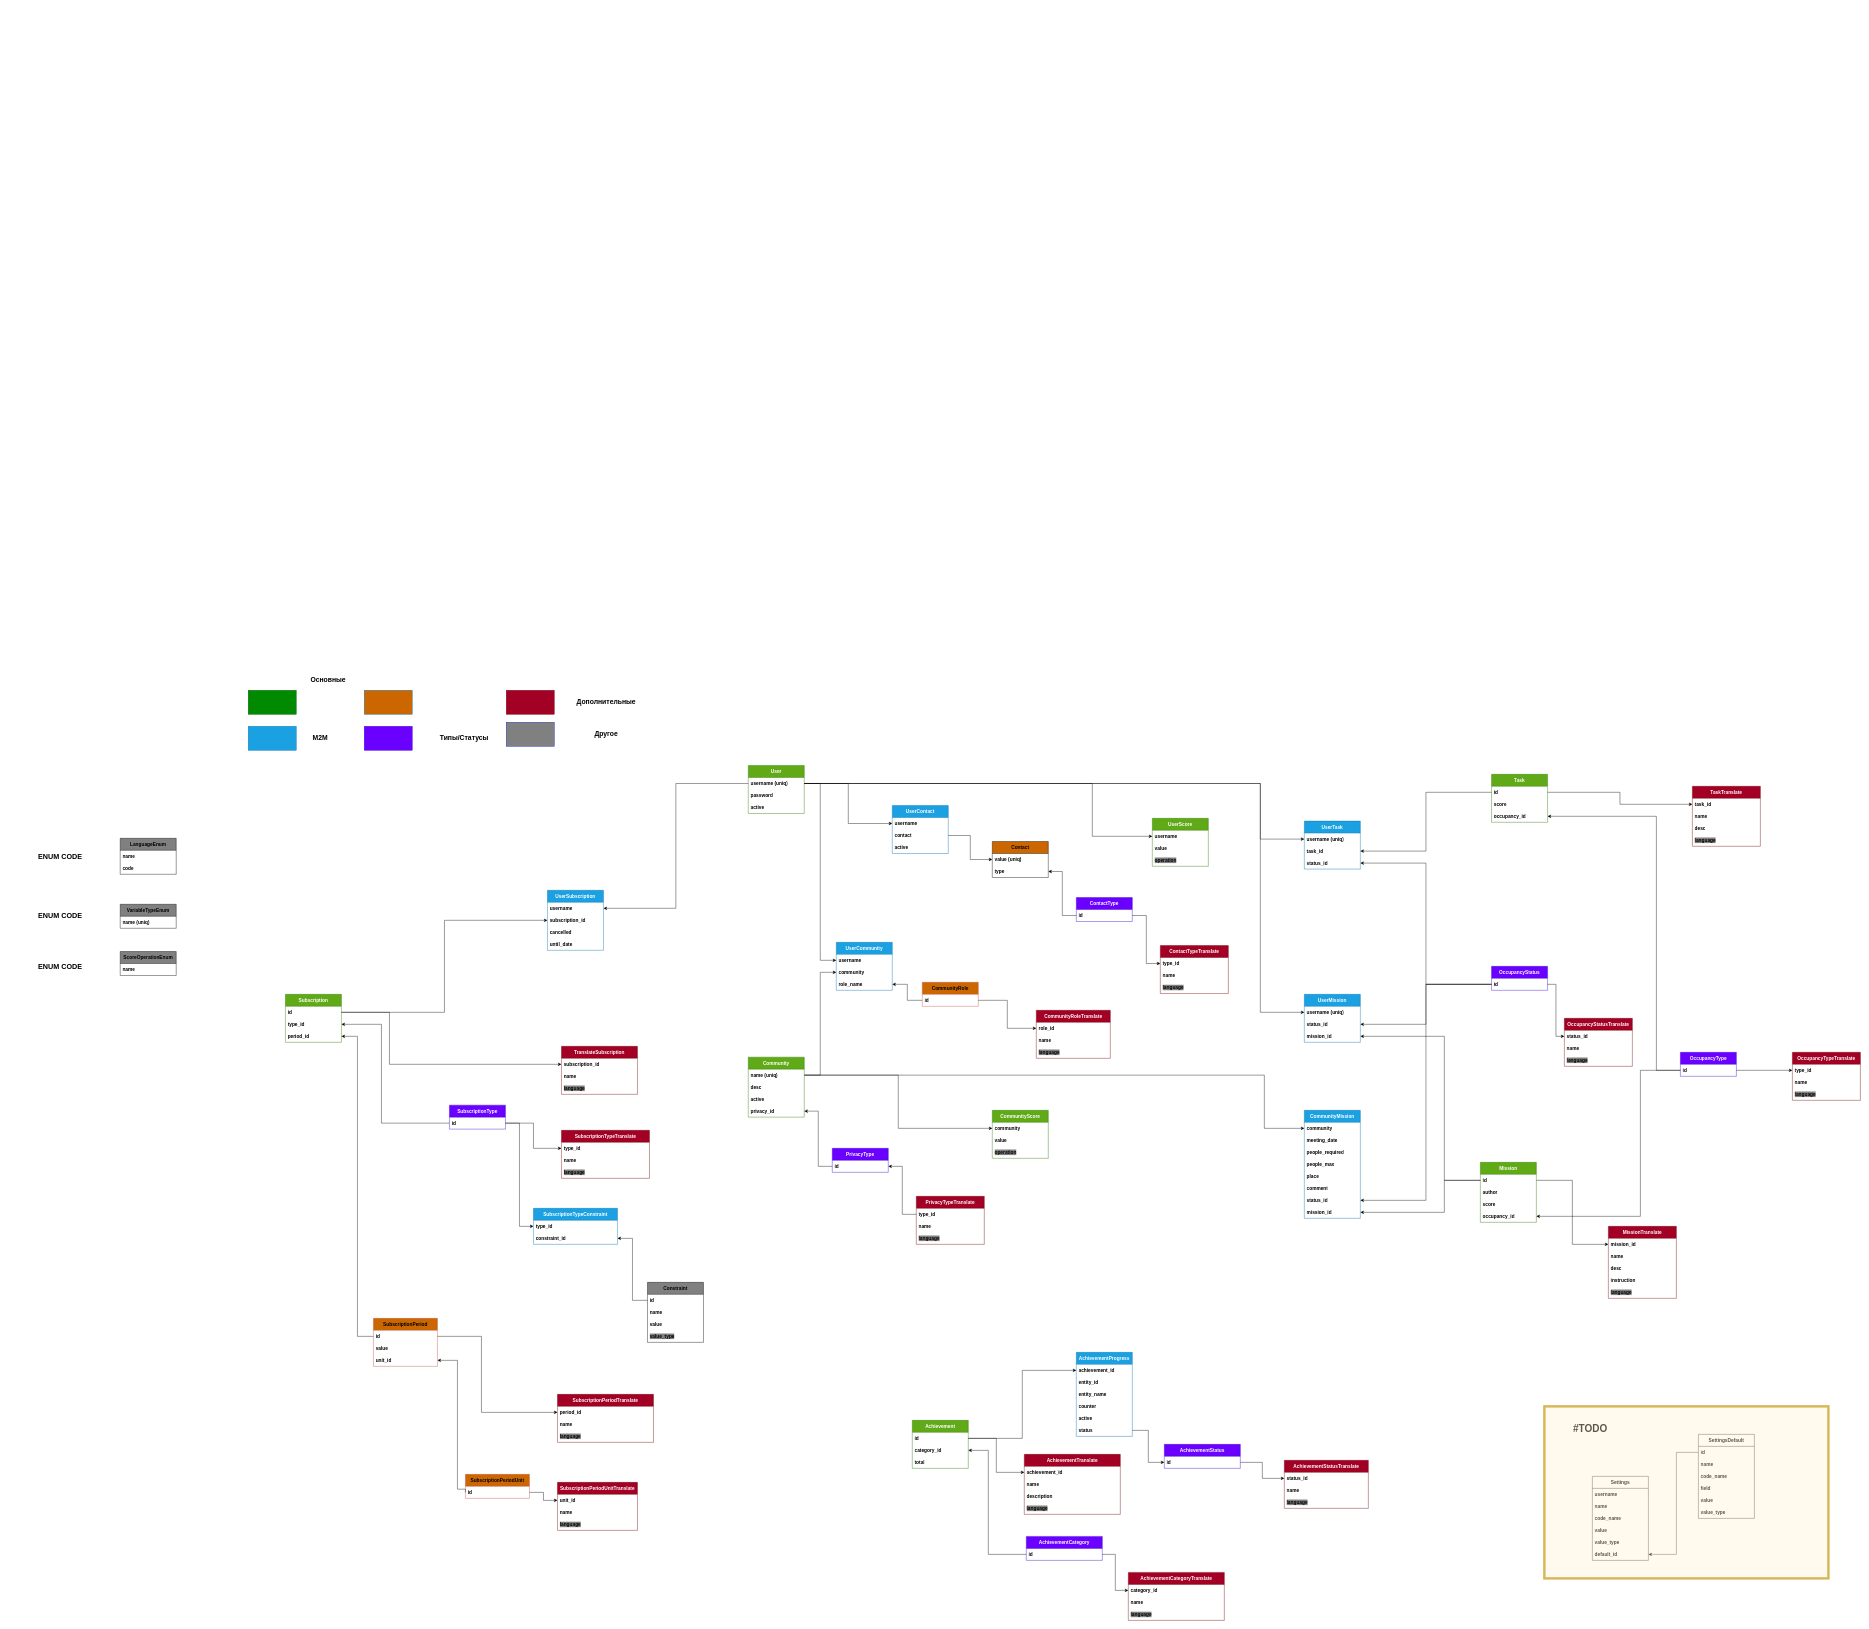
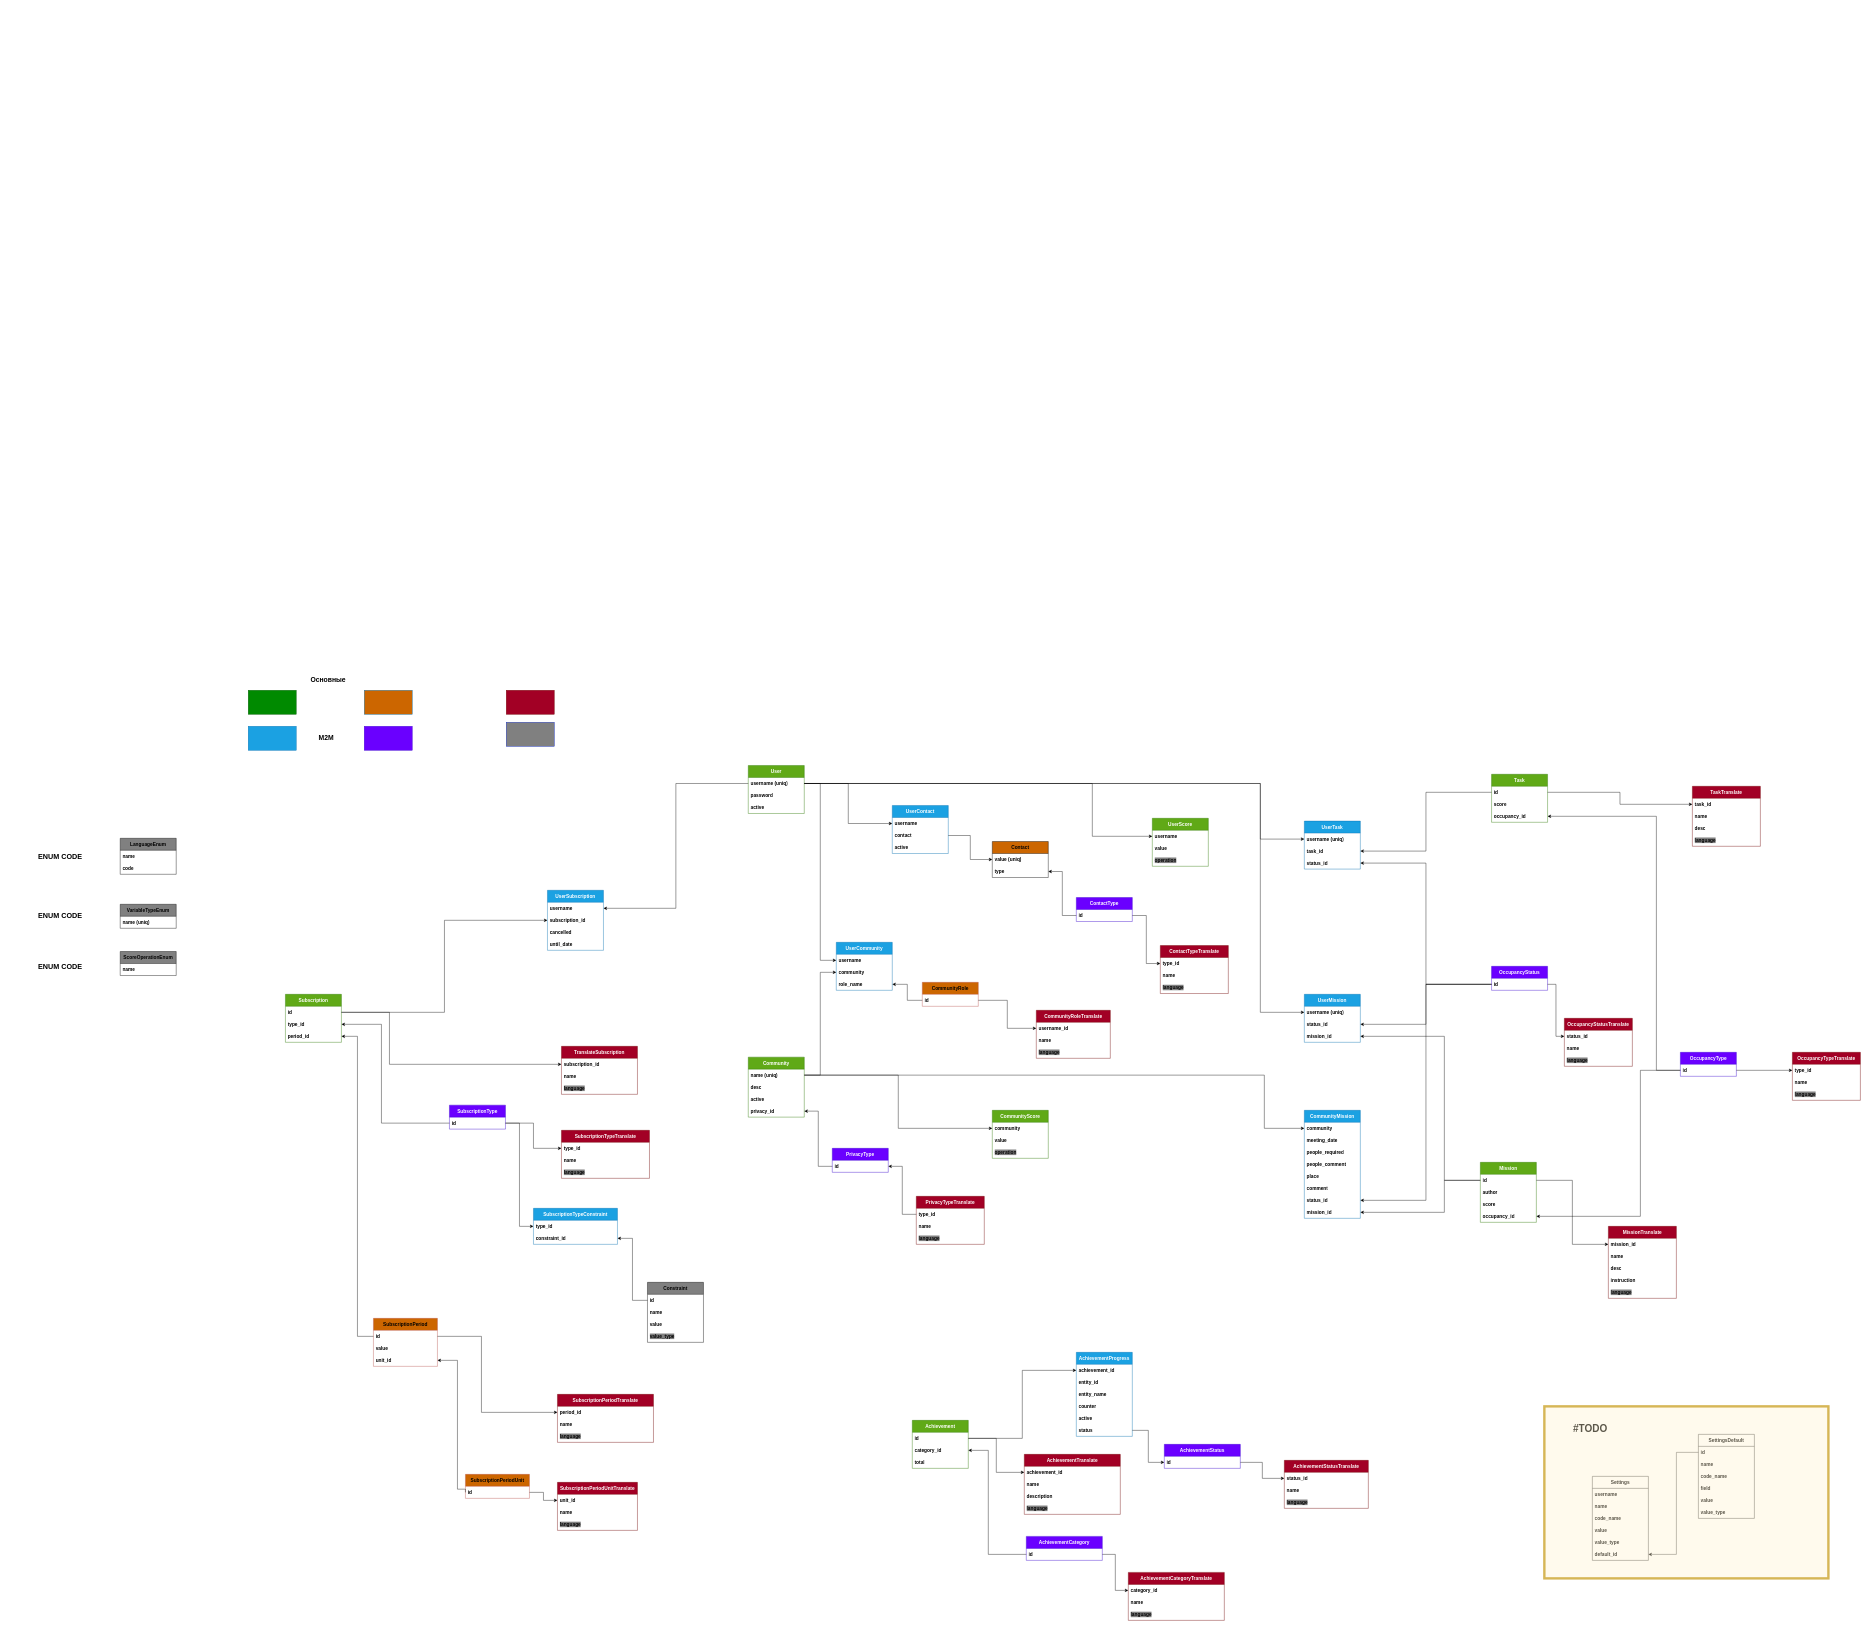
(606, 702) -> none
(606, 734) -> none
(320, 738) -> (326, 738)
(464, 738) -> none
(1047, 1028) -> (1053, 1028)
(1319, 1164) -> (1325, 1164)
